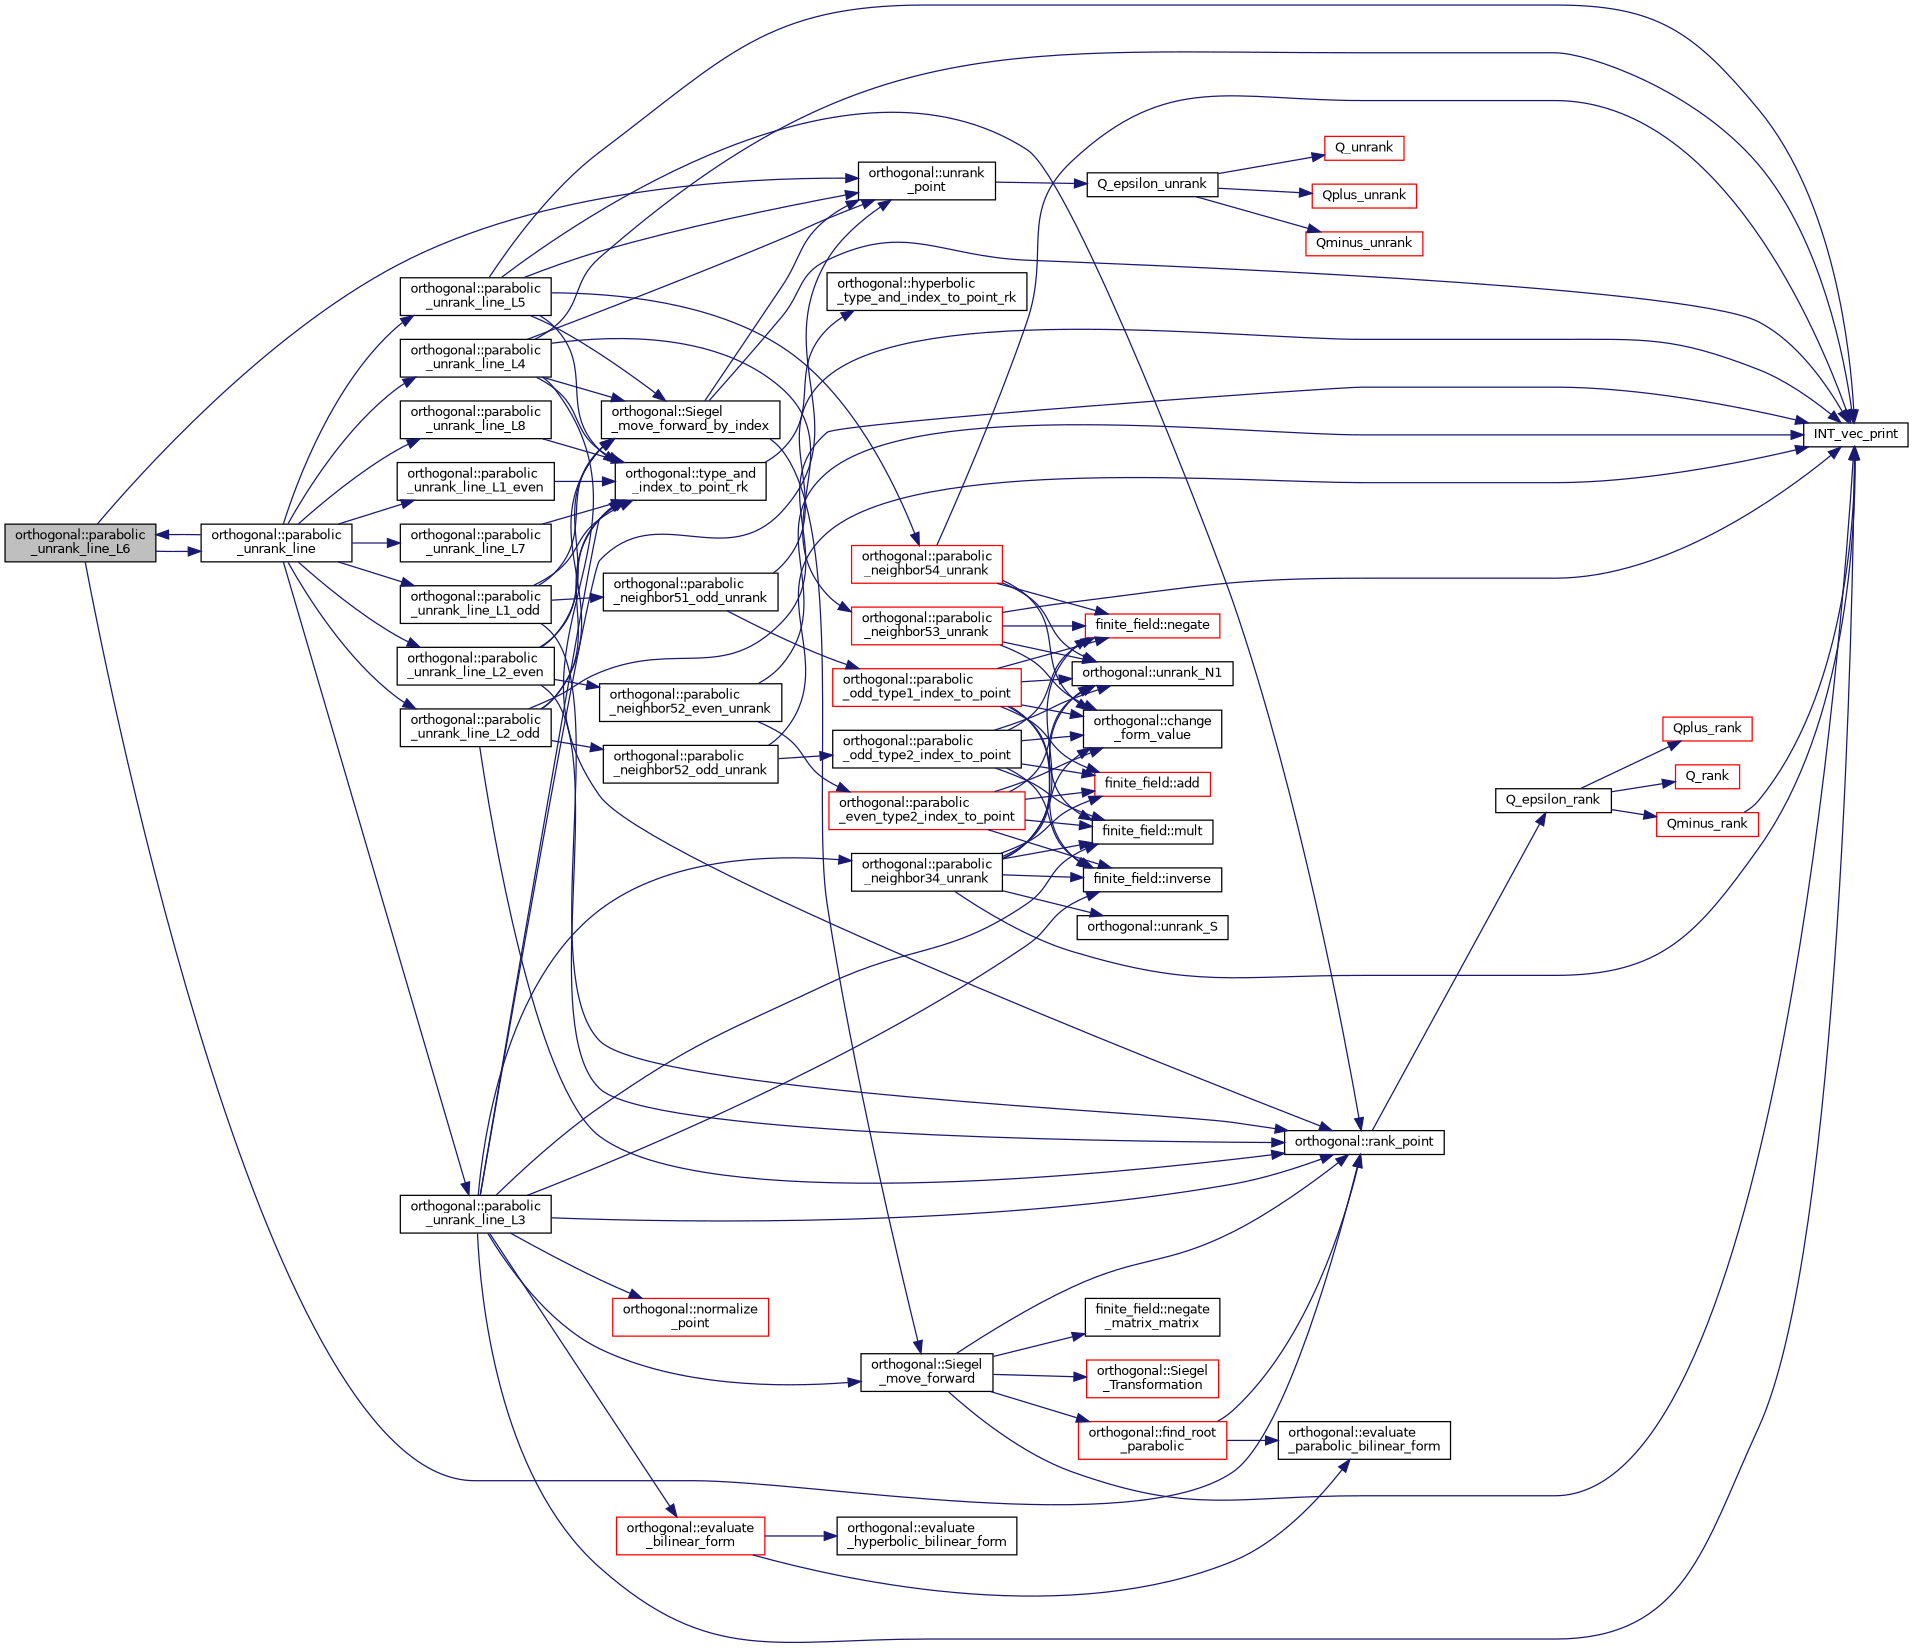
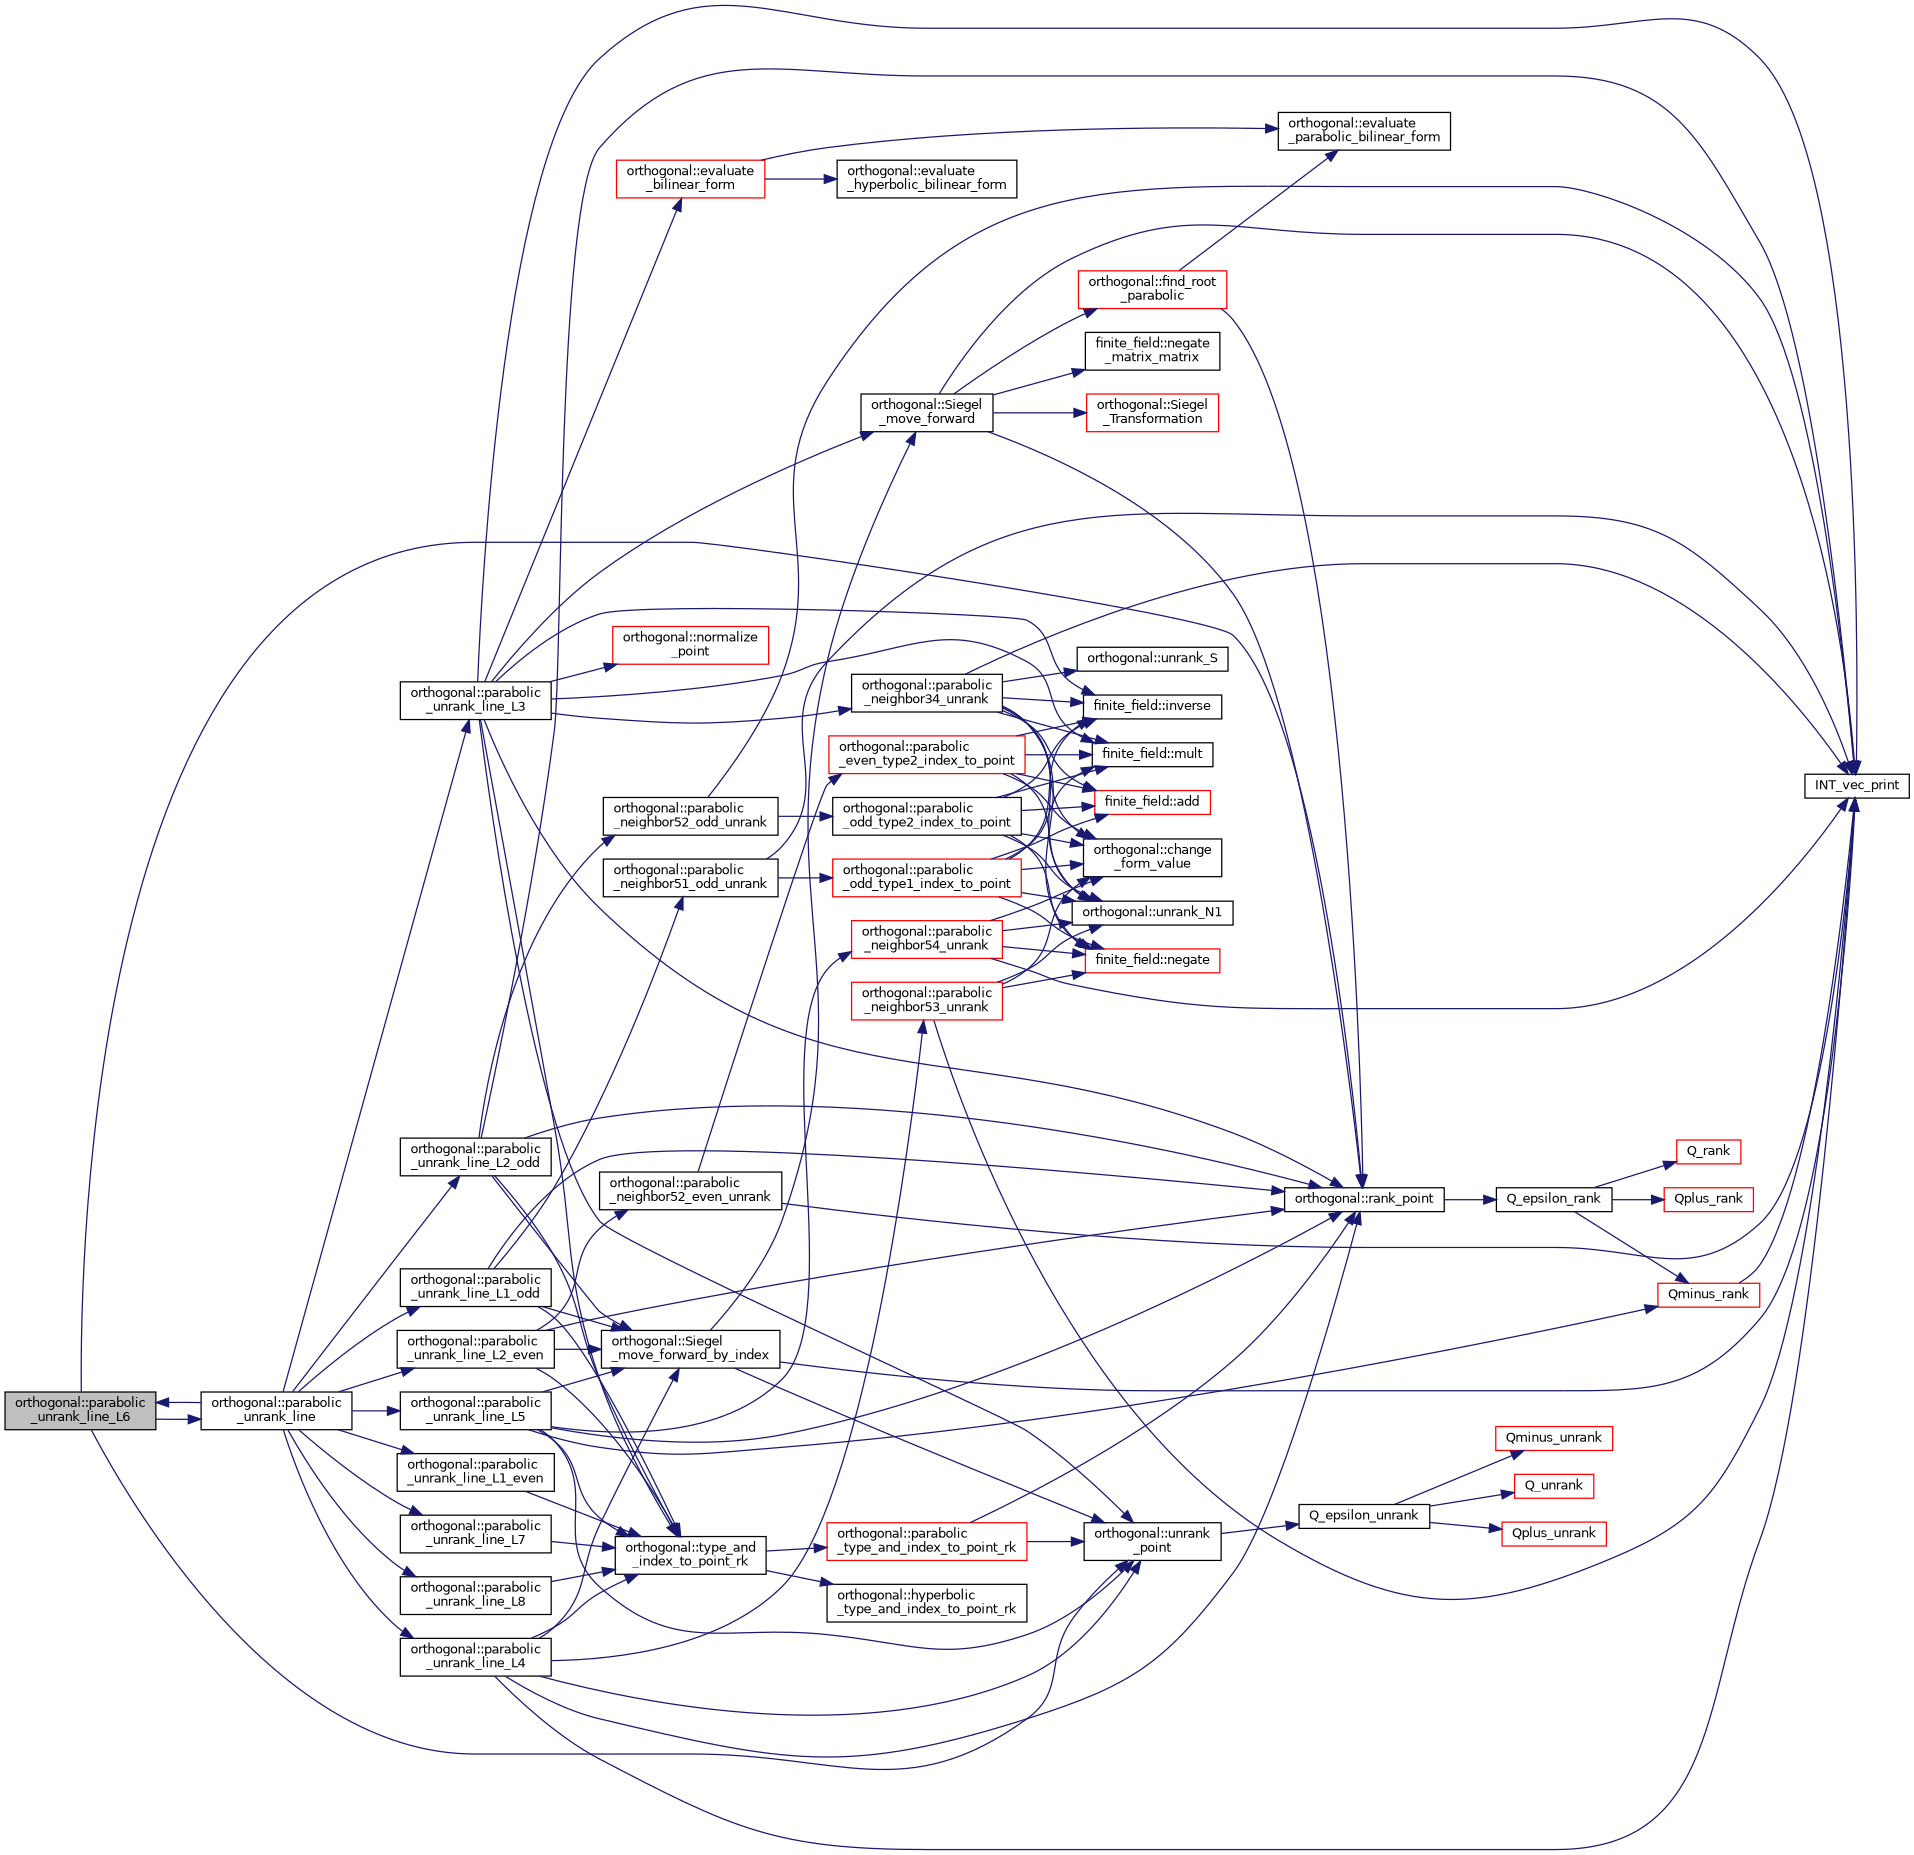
(1252, 5) -> (1089, 1411)
none -> (927, 1542)
